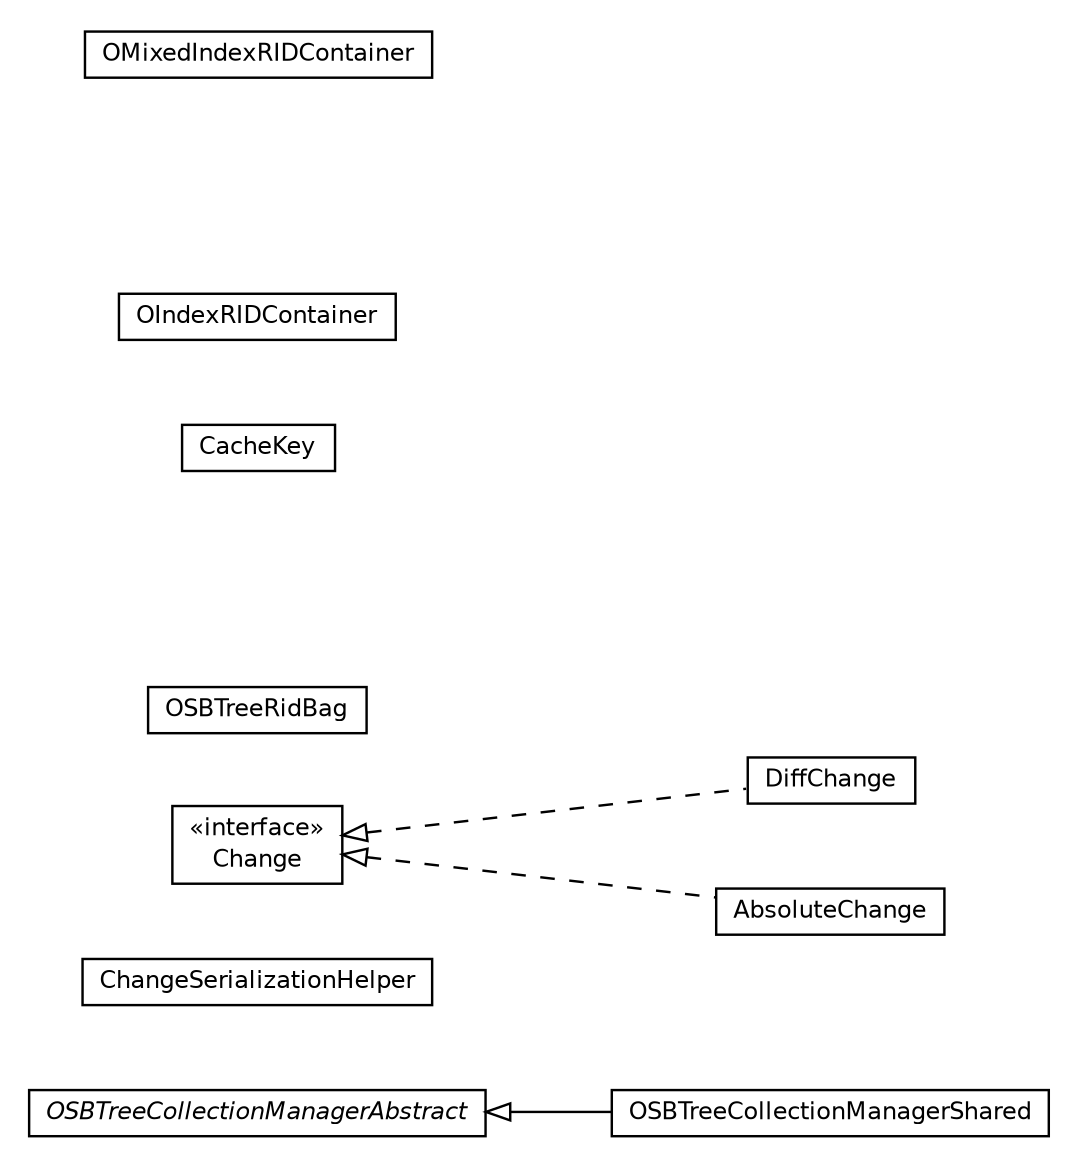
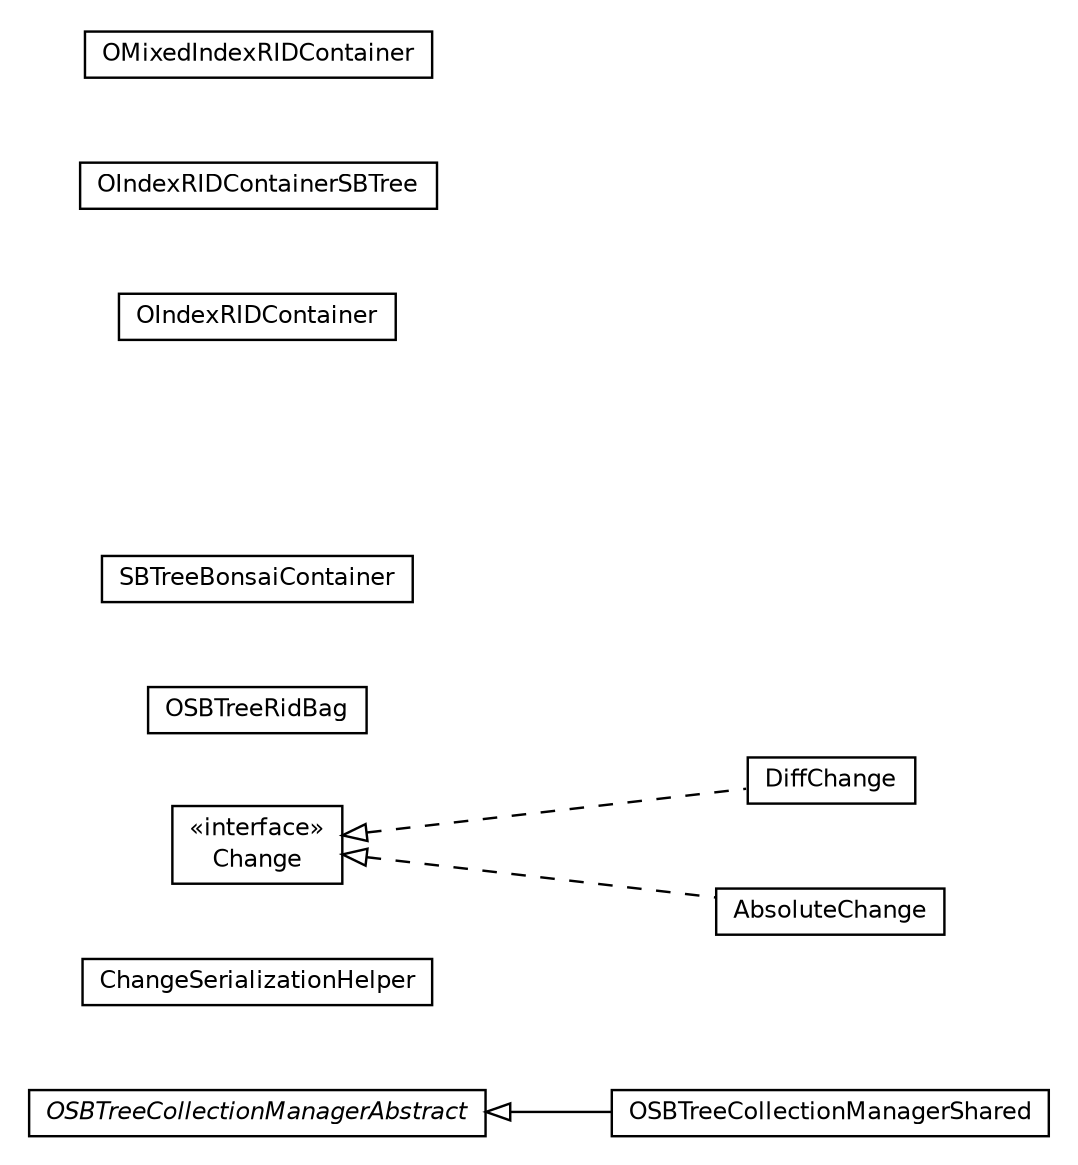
none -> (257, 185)
(257, 447) -> none
none -> (257, 578)
